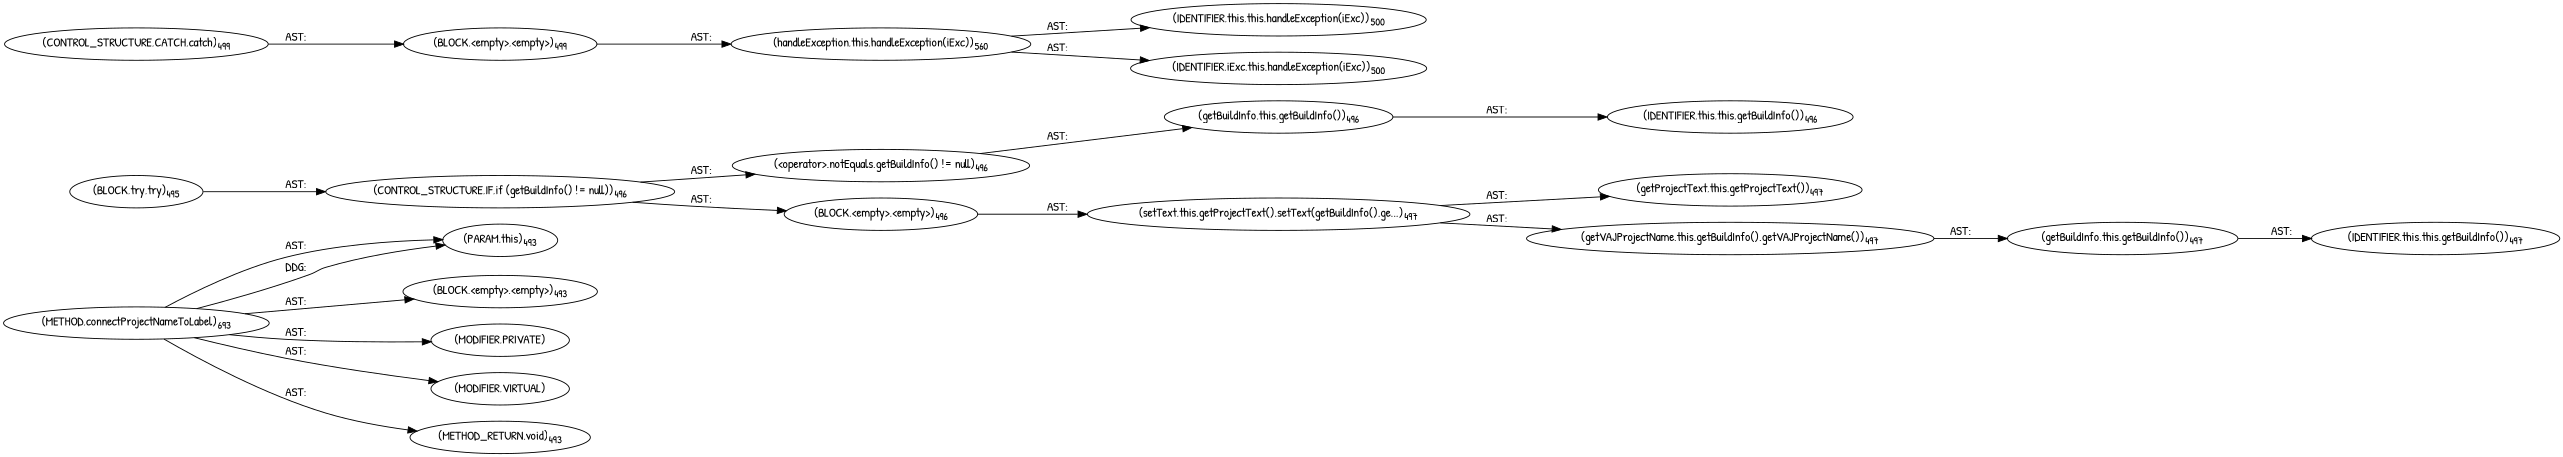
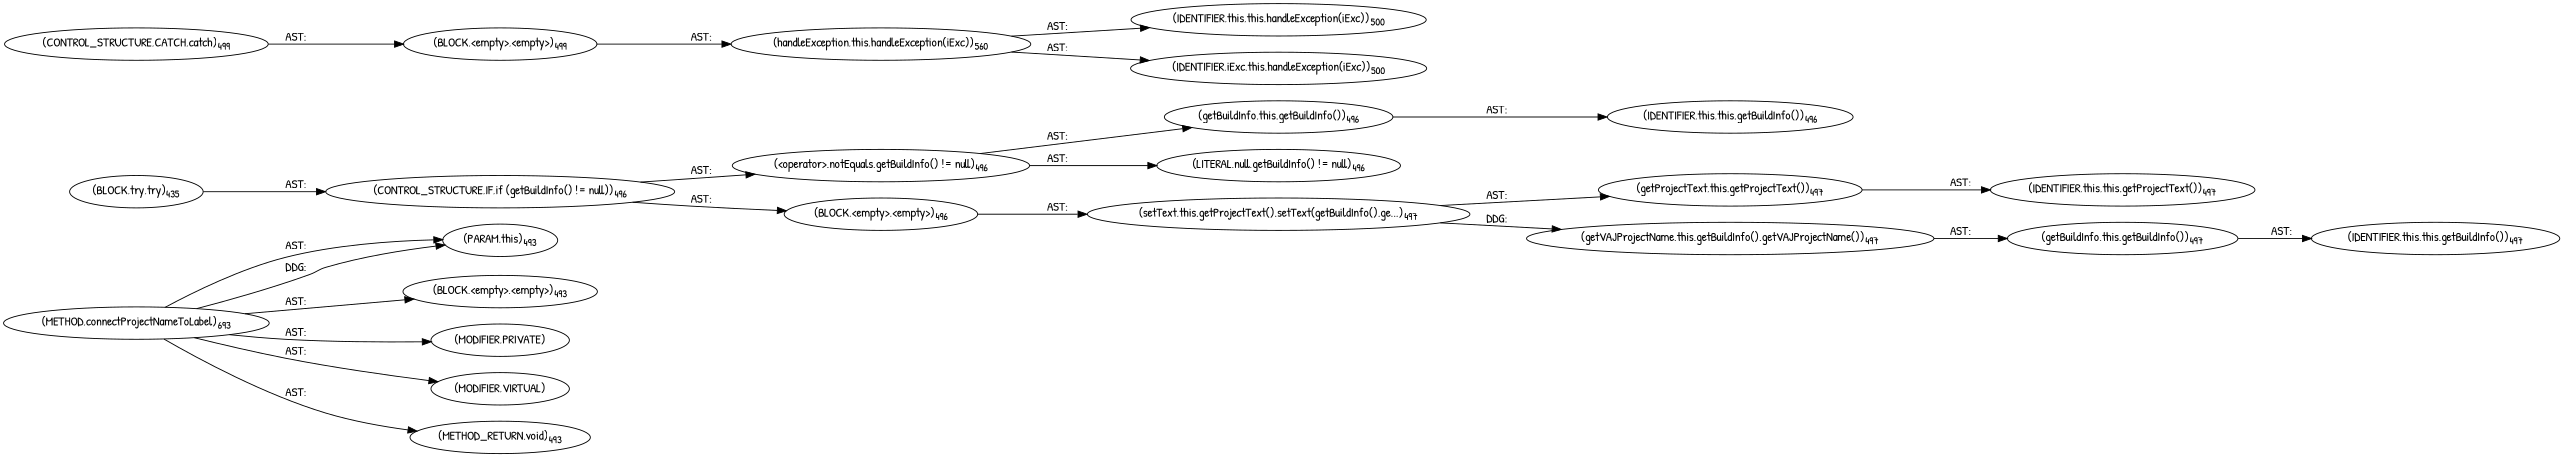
none -> (1279, 166)
(173, 190) -> (173, 190)
none -> (2123, 190)
(1498, 219) -> (1498, 219)
